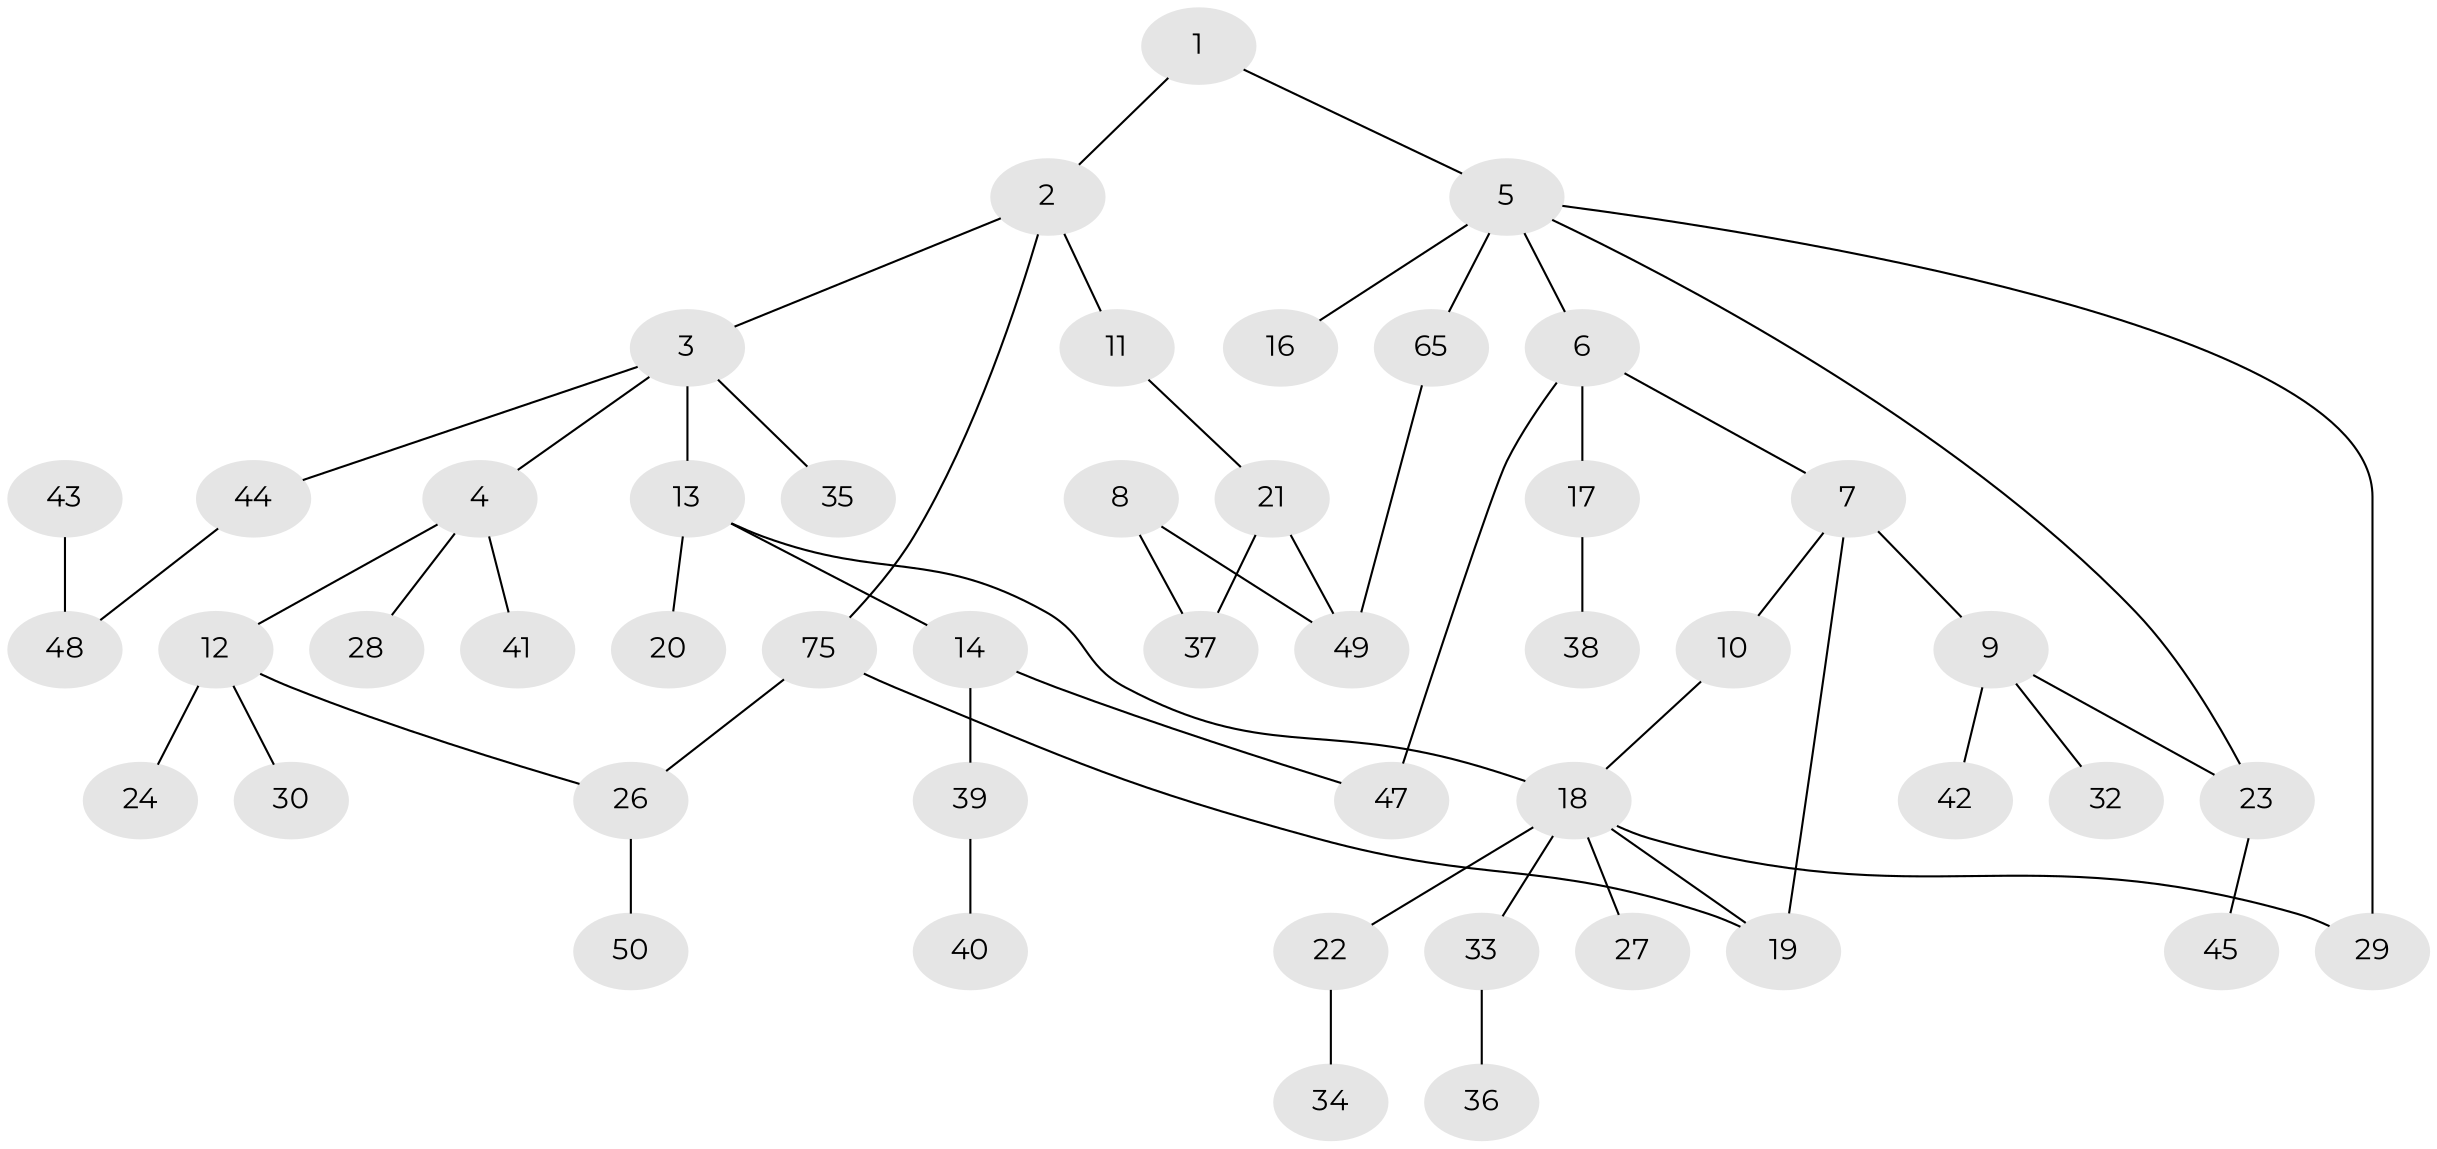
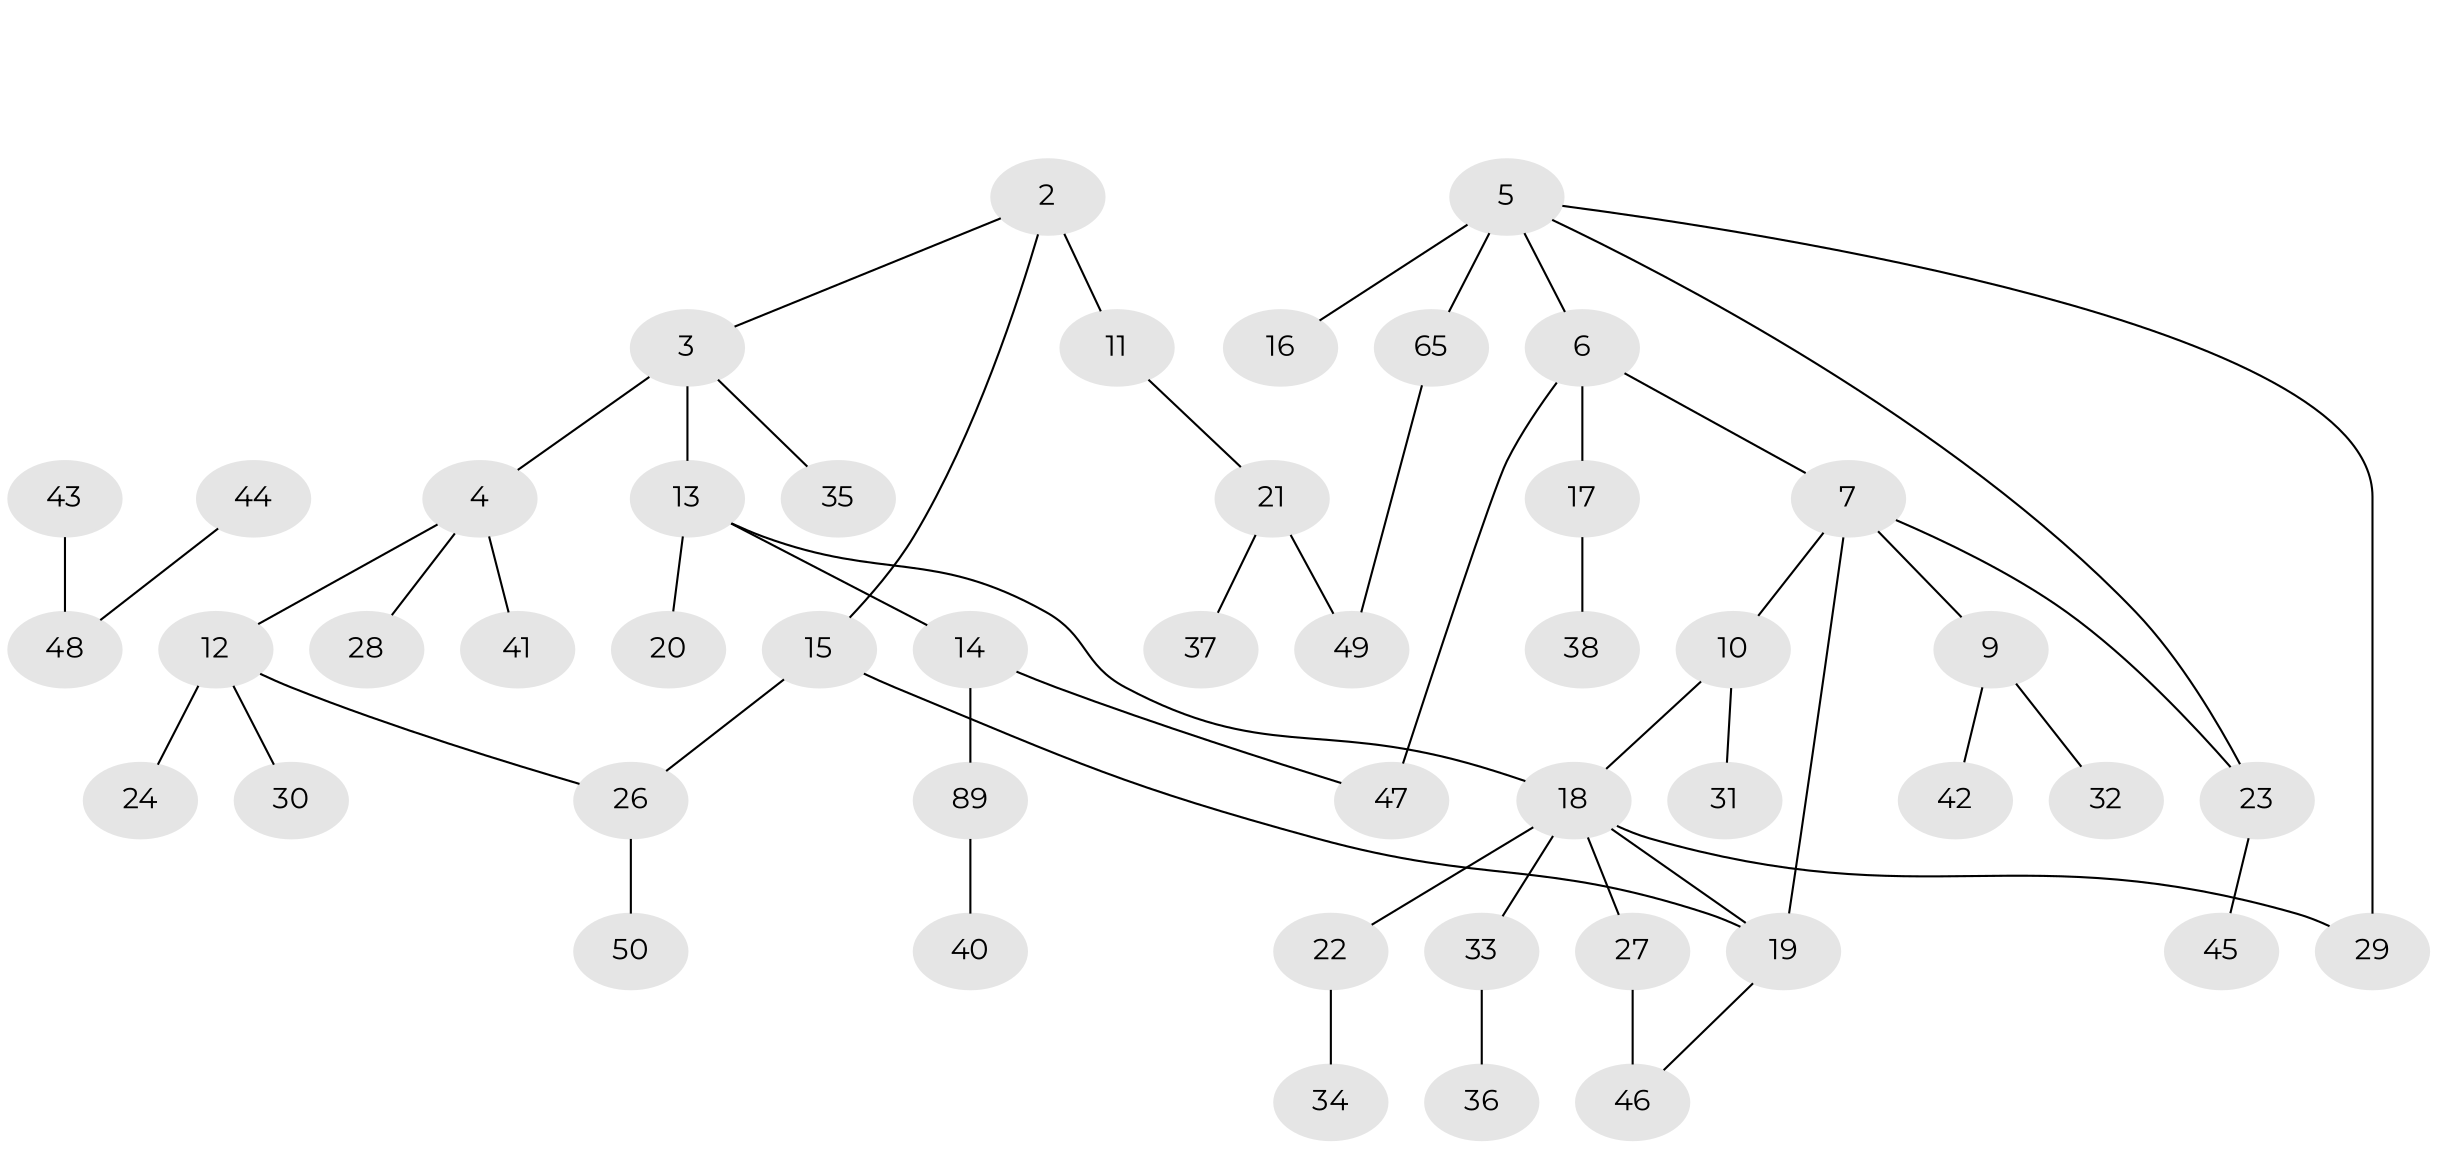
(1199, 46) -> none
(470, 423) -> none
(1121, 499) -> none
(819, 650) -> (819, 650)
(2124, 725) -> (2079, 622)
(970, 801) -> (970, 801)
none -> (1725, 801)
none -> (1633, 1102)
